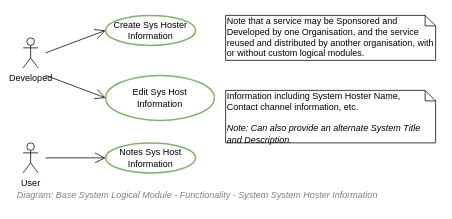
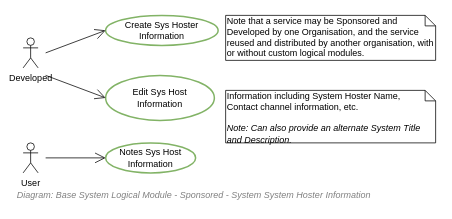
(150, 30) -> (162, 30)
(211, 195) -> (205, 195)
